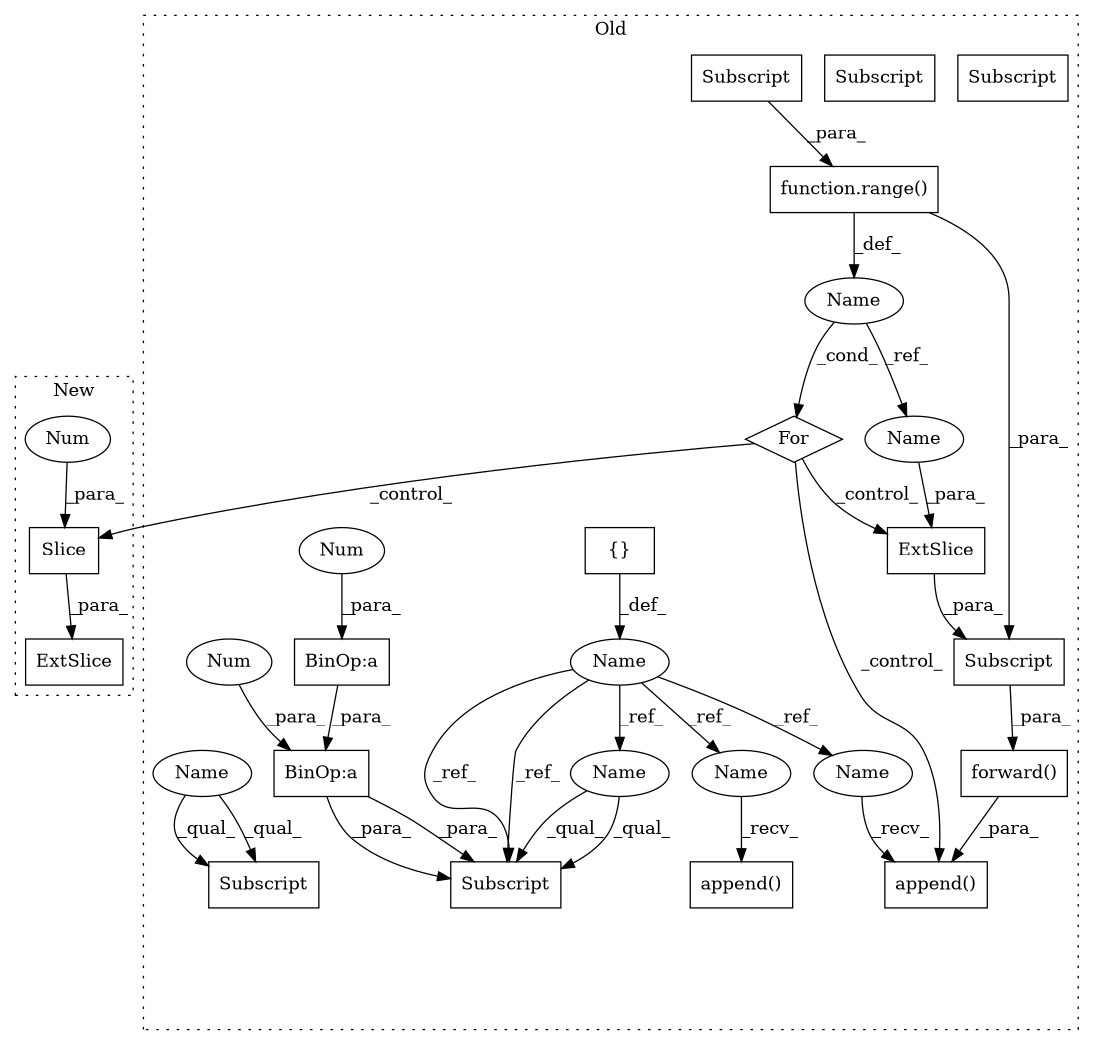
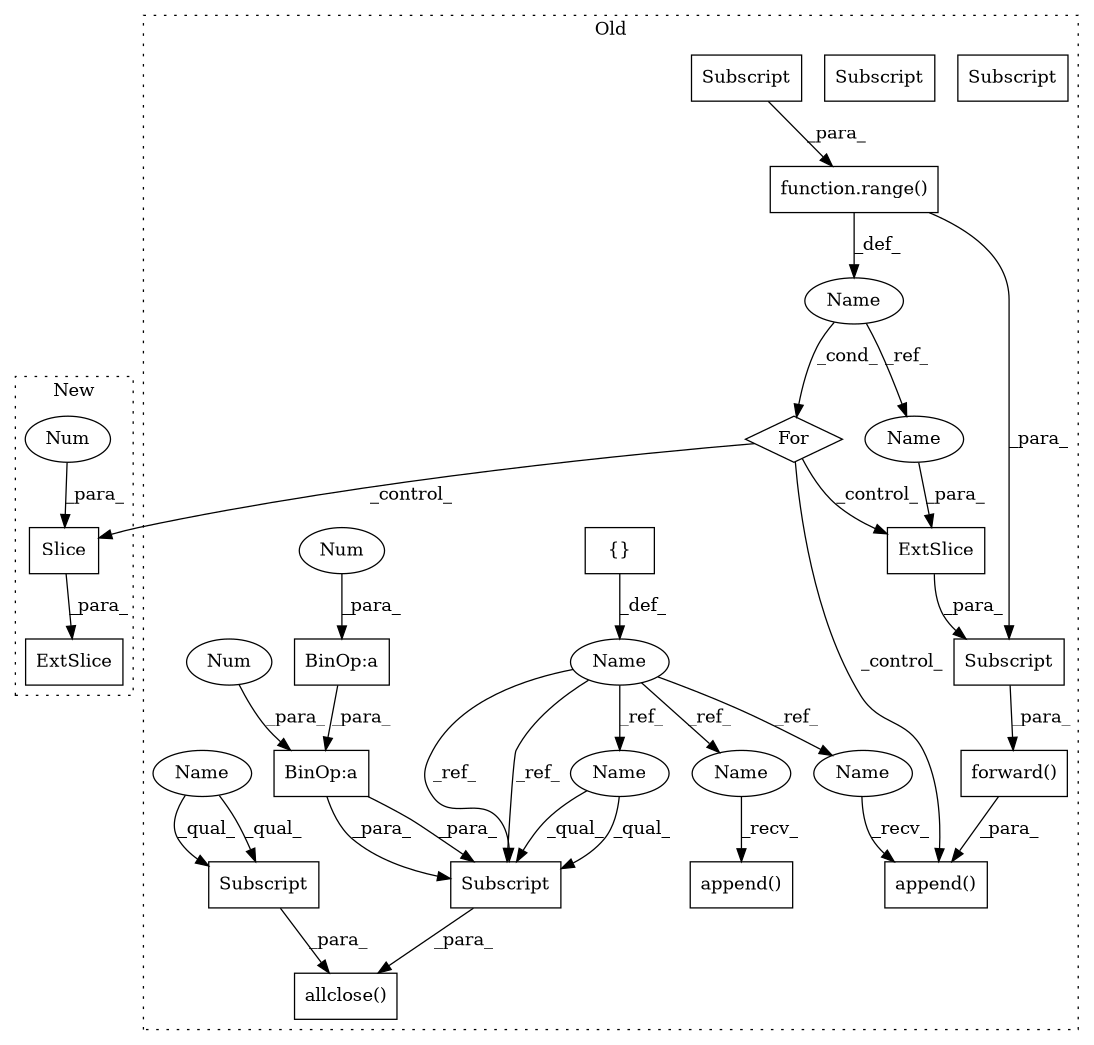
none -> (346, 996)
